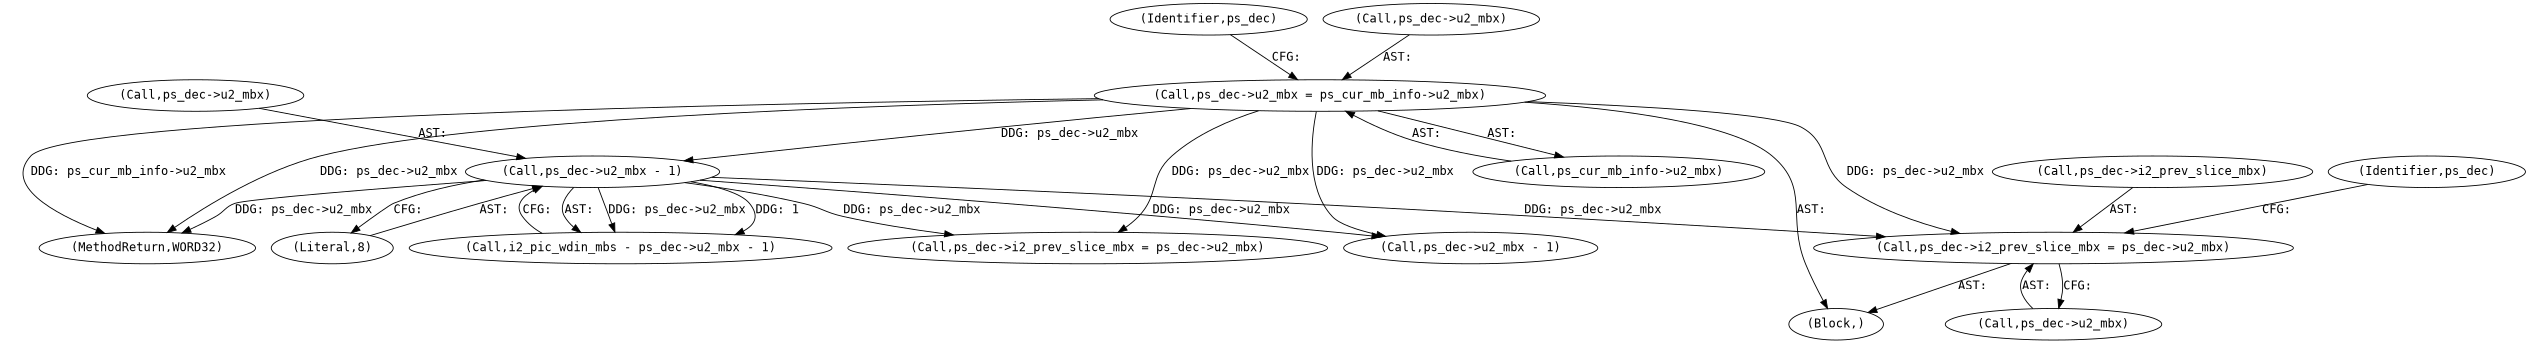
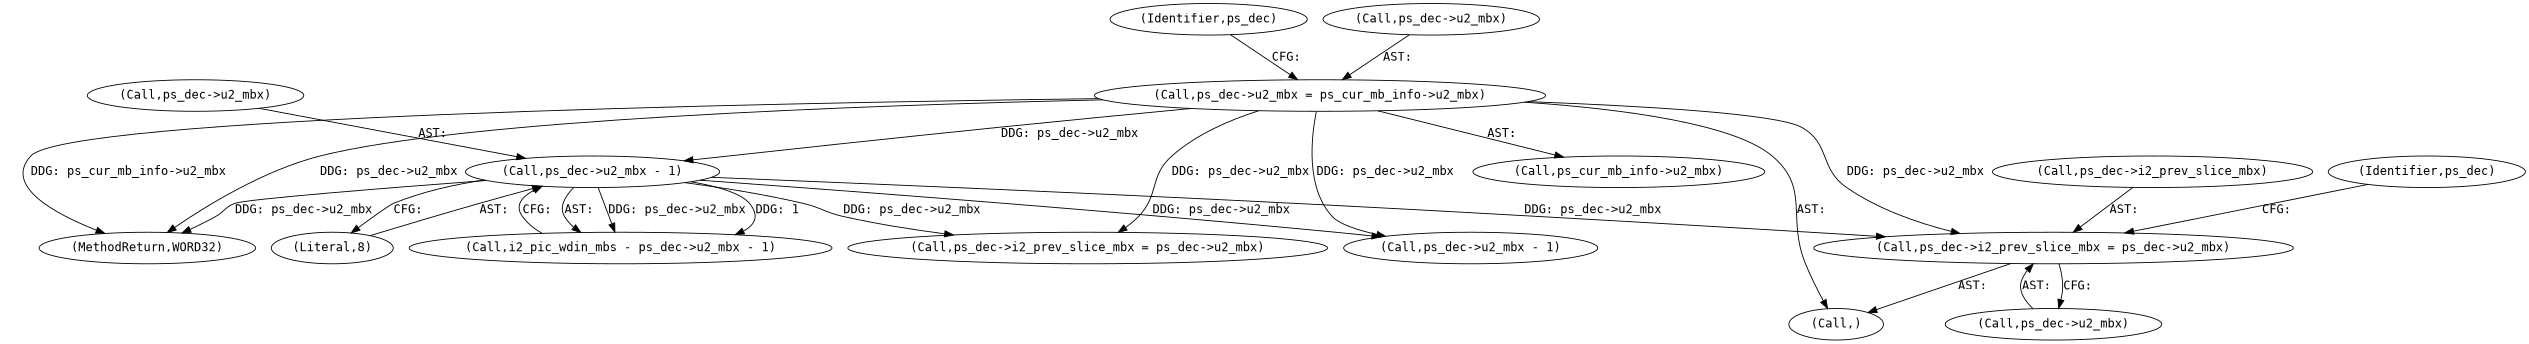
(1430, 145) -> none
(1836, 324) -> (1836, 324)
